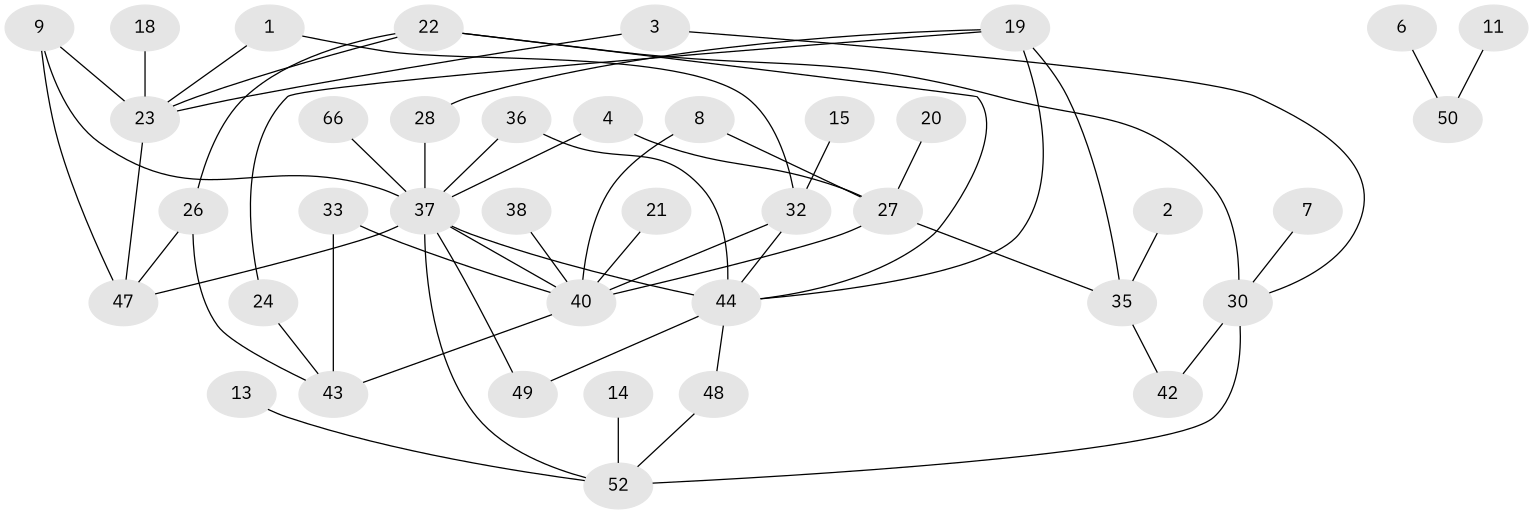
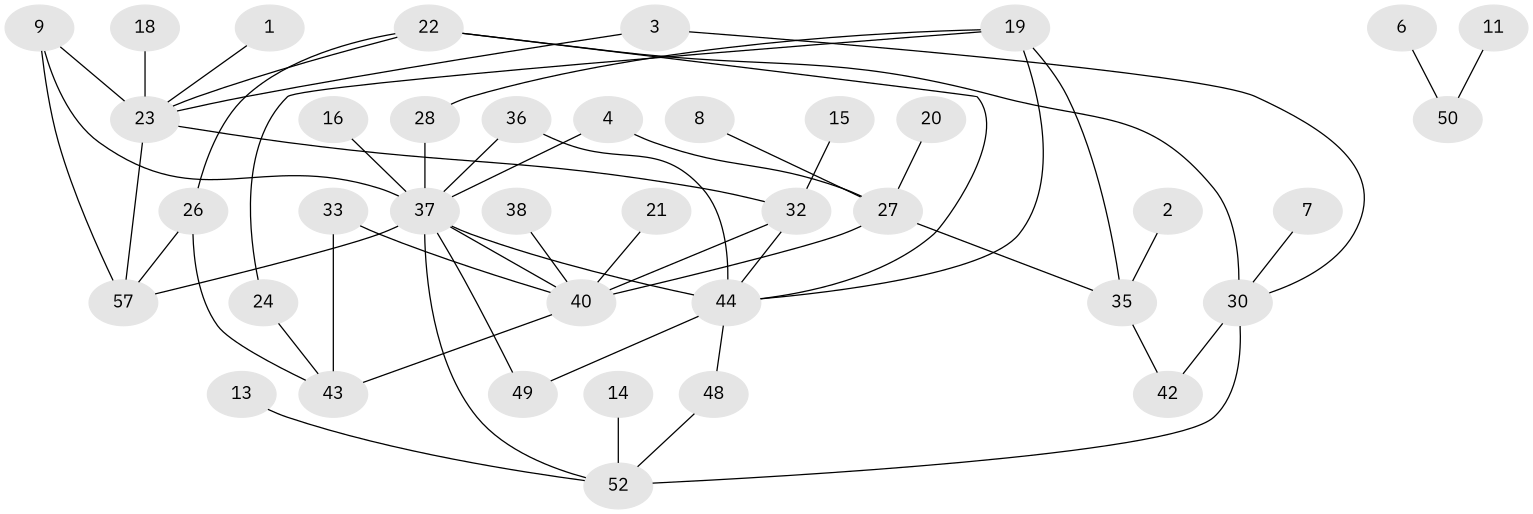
(537, 59) -> (457, 160)
(333, 120) -> (333, 120)
(607, 194) -> none
(123, 303) -> (123, 303)
